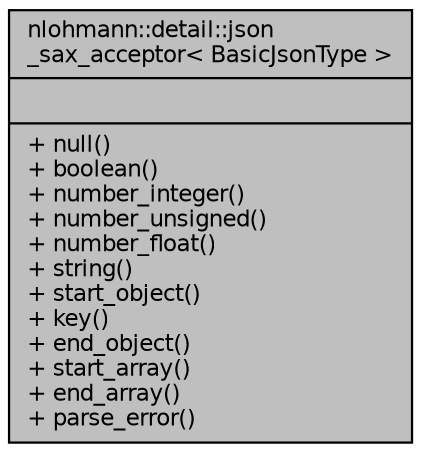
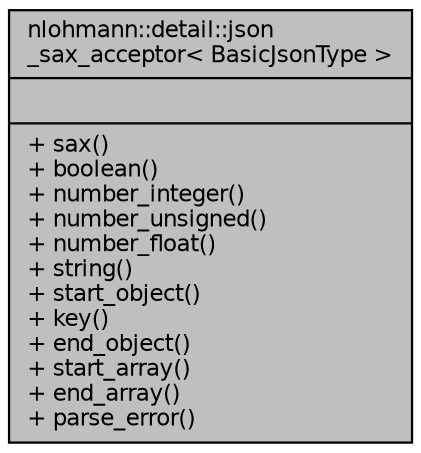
(69, 145) -> (69, 145)
